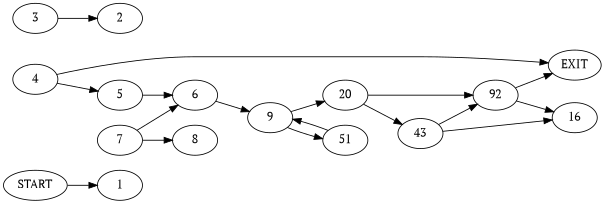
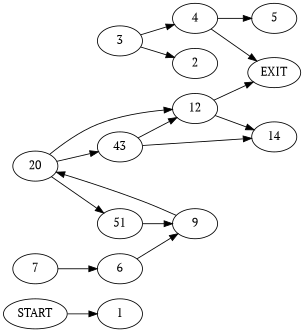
none -> (154, 31)
(153, 95) -> none
(496, 95) -> (195, 109)
(575, 118) -> (274, 137)
(301, 132) -> (74, 192)
(195, 140) -> none
